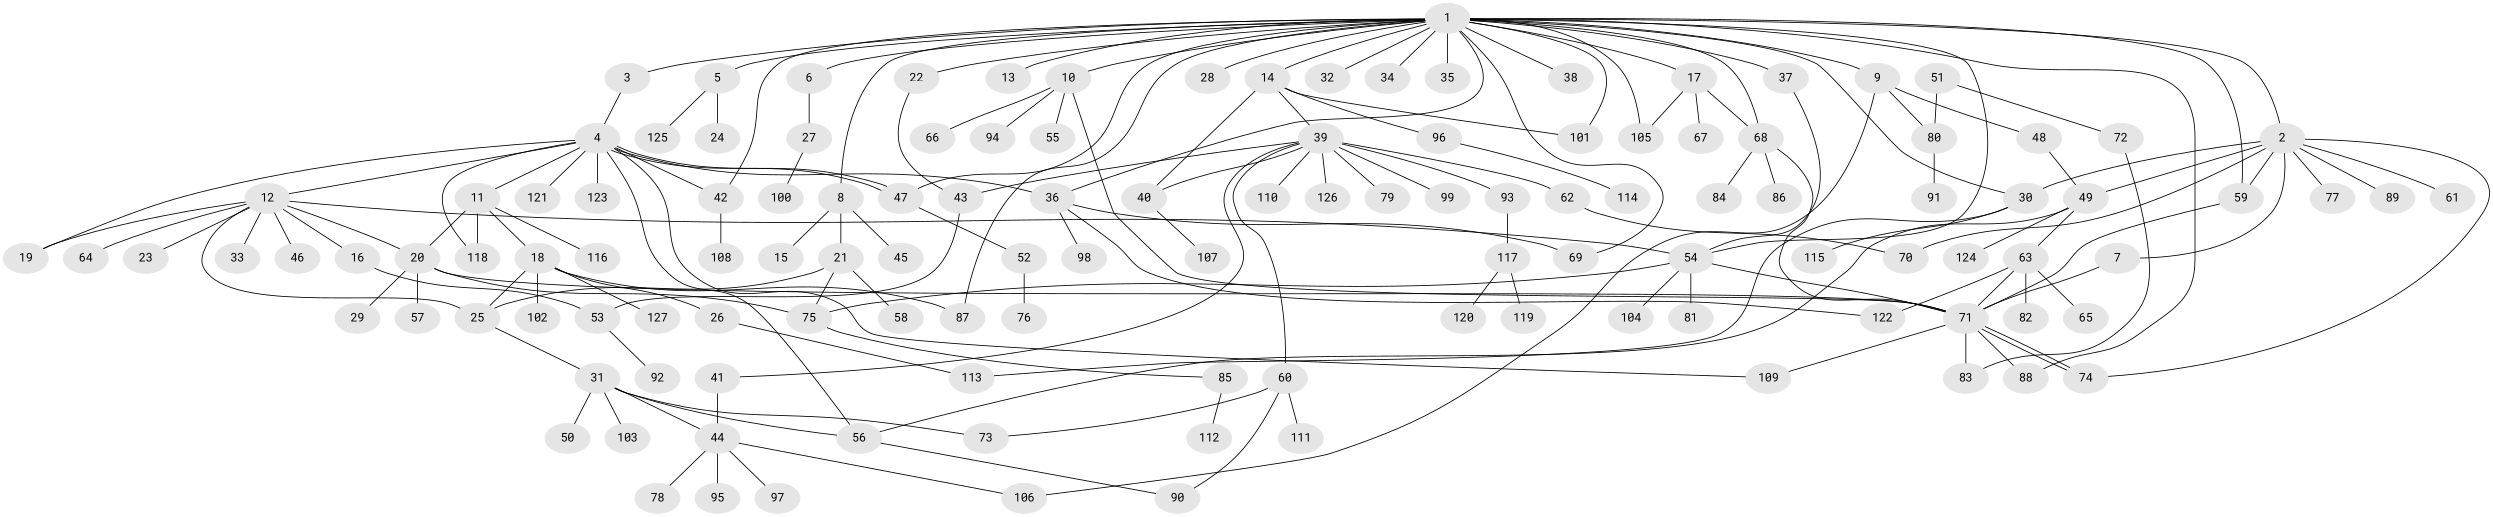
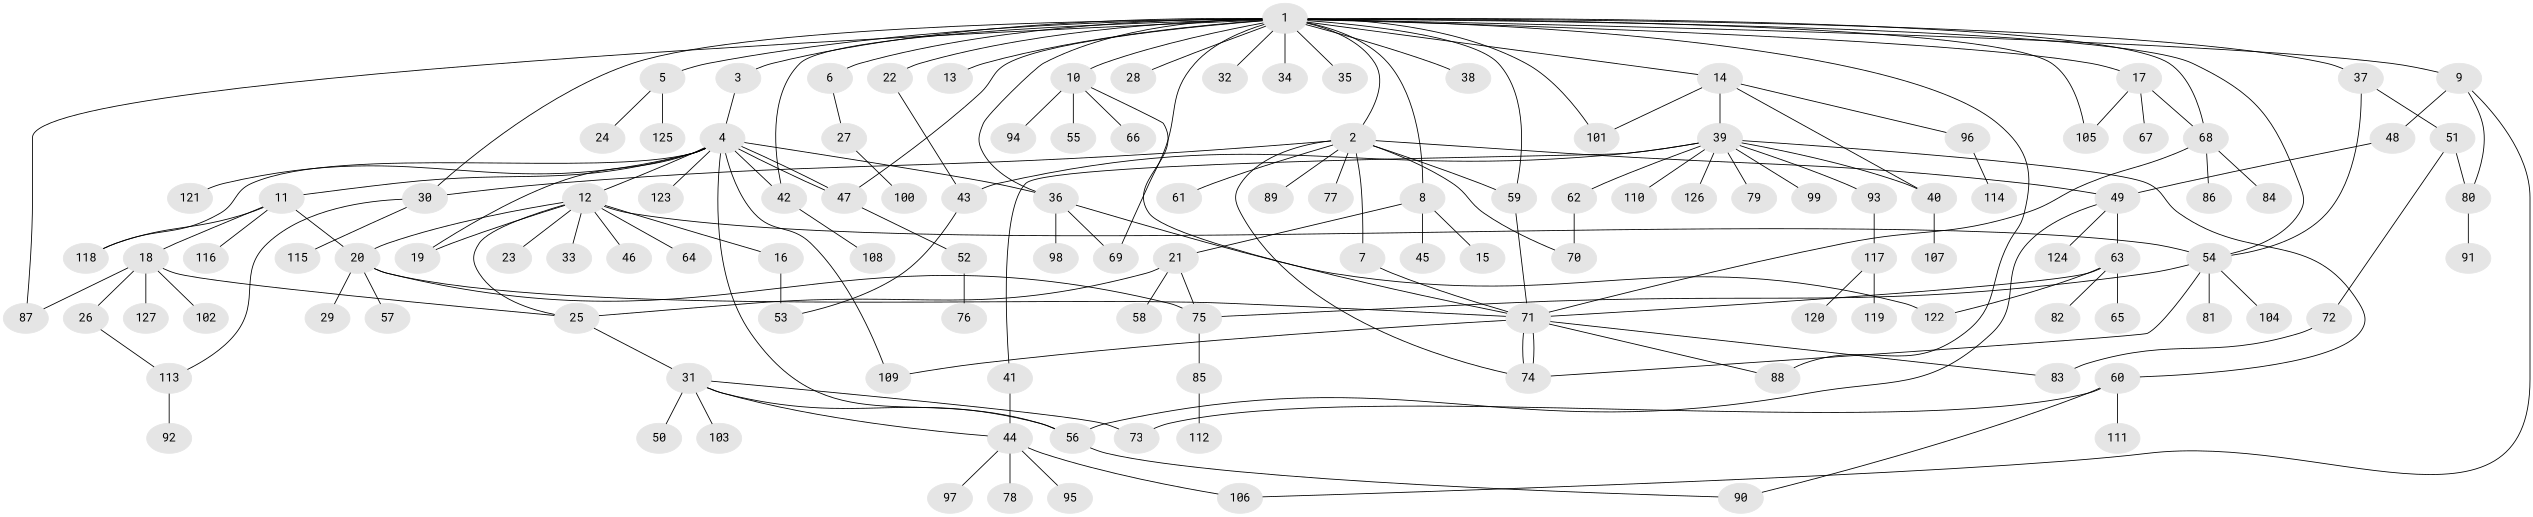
none -> (2407, 108)
(1835, 288) -> (1957, 348)
(627, 348) -> (169, 408)
